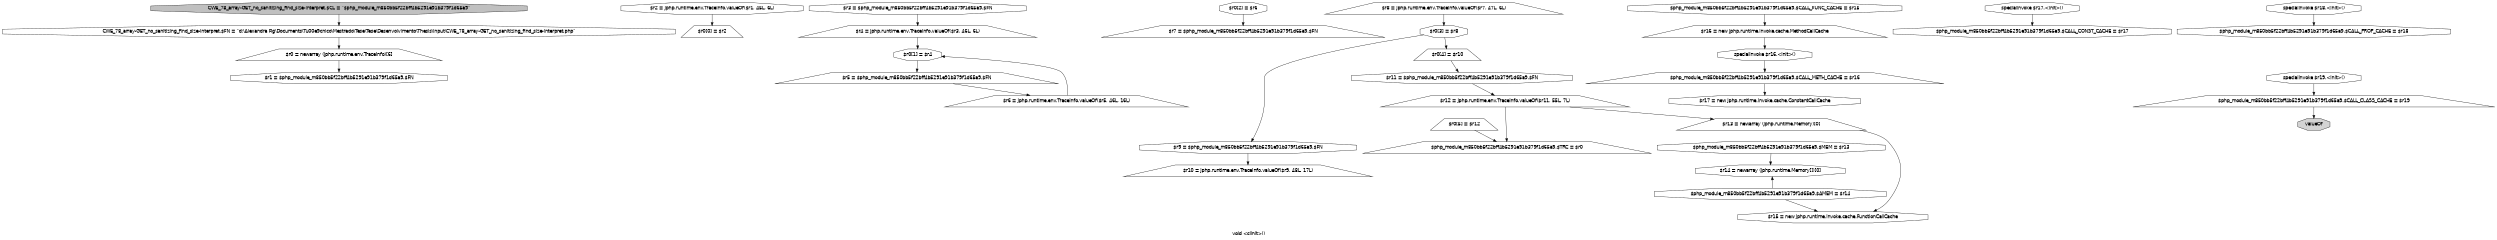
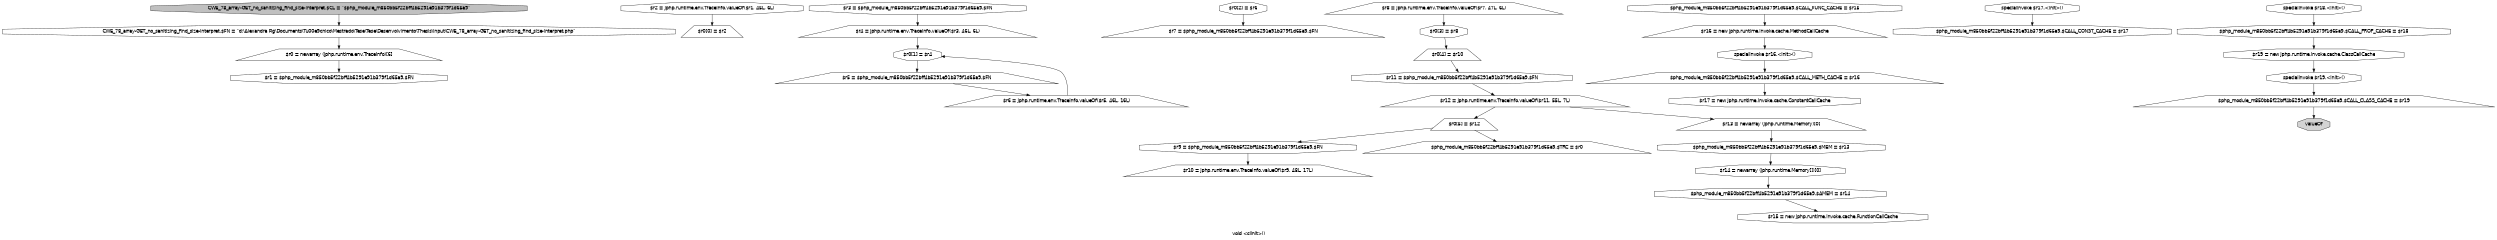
none -> (2314, 55)
(1311, 57) -> (1367, 135)
(1506, 123) -> (1486, 112)
(1900, 163) -> (1771, 134)
(1772, 184) -> (1768, 181)
